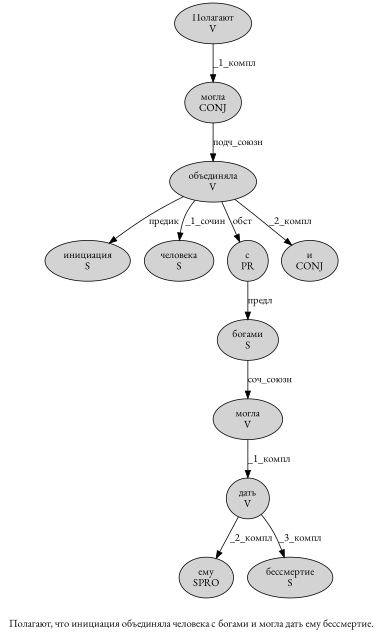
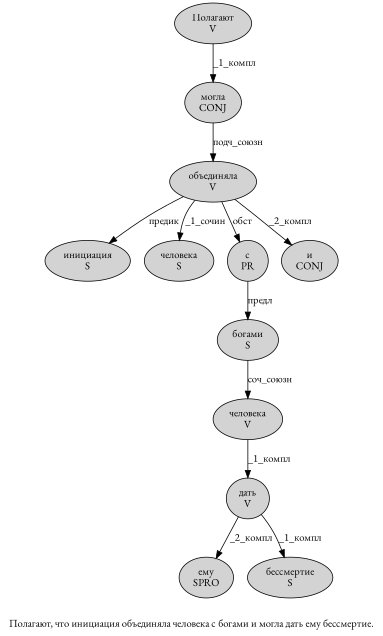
(248, 419) -> (248, 419)
(300, 538) -> (300, 538)
